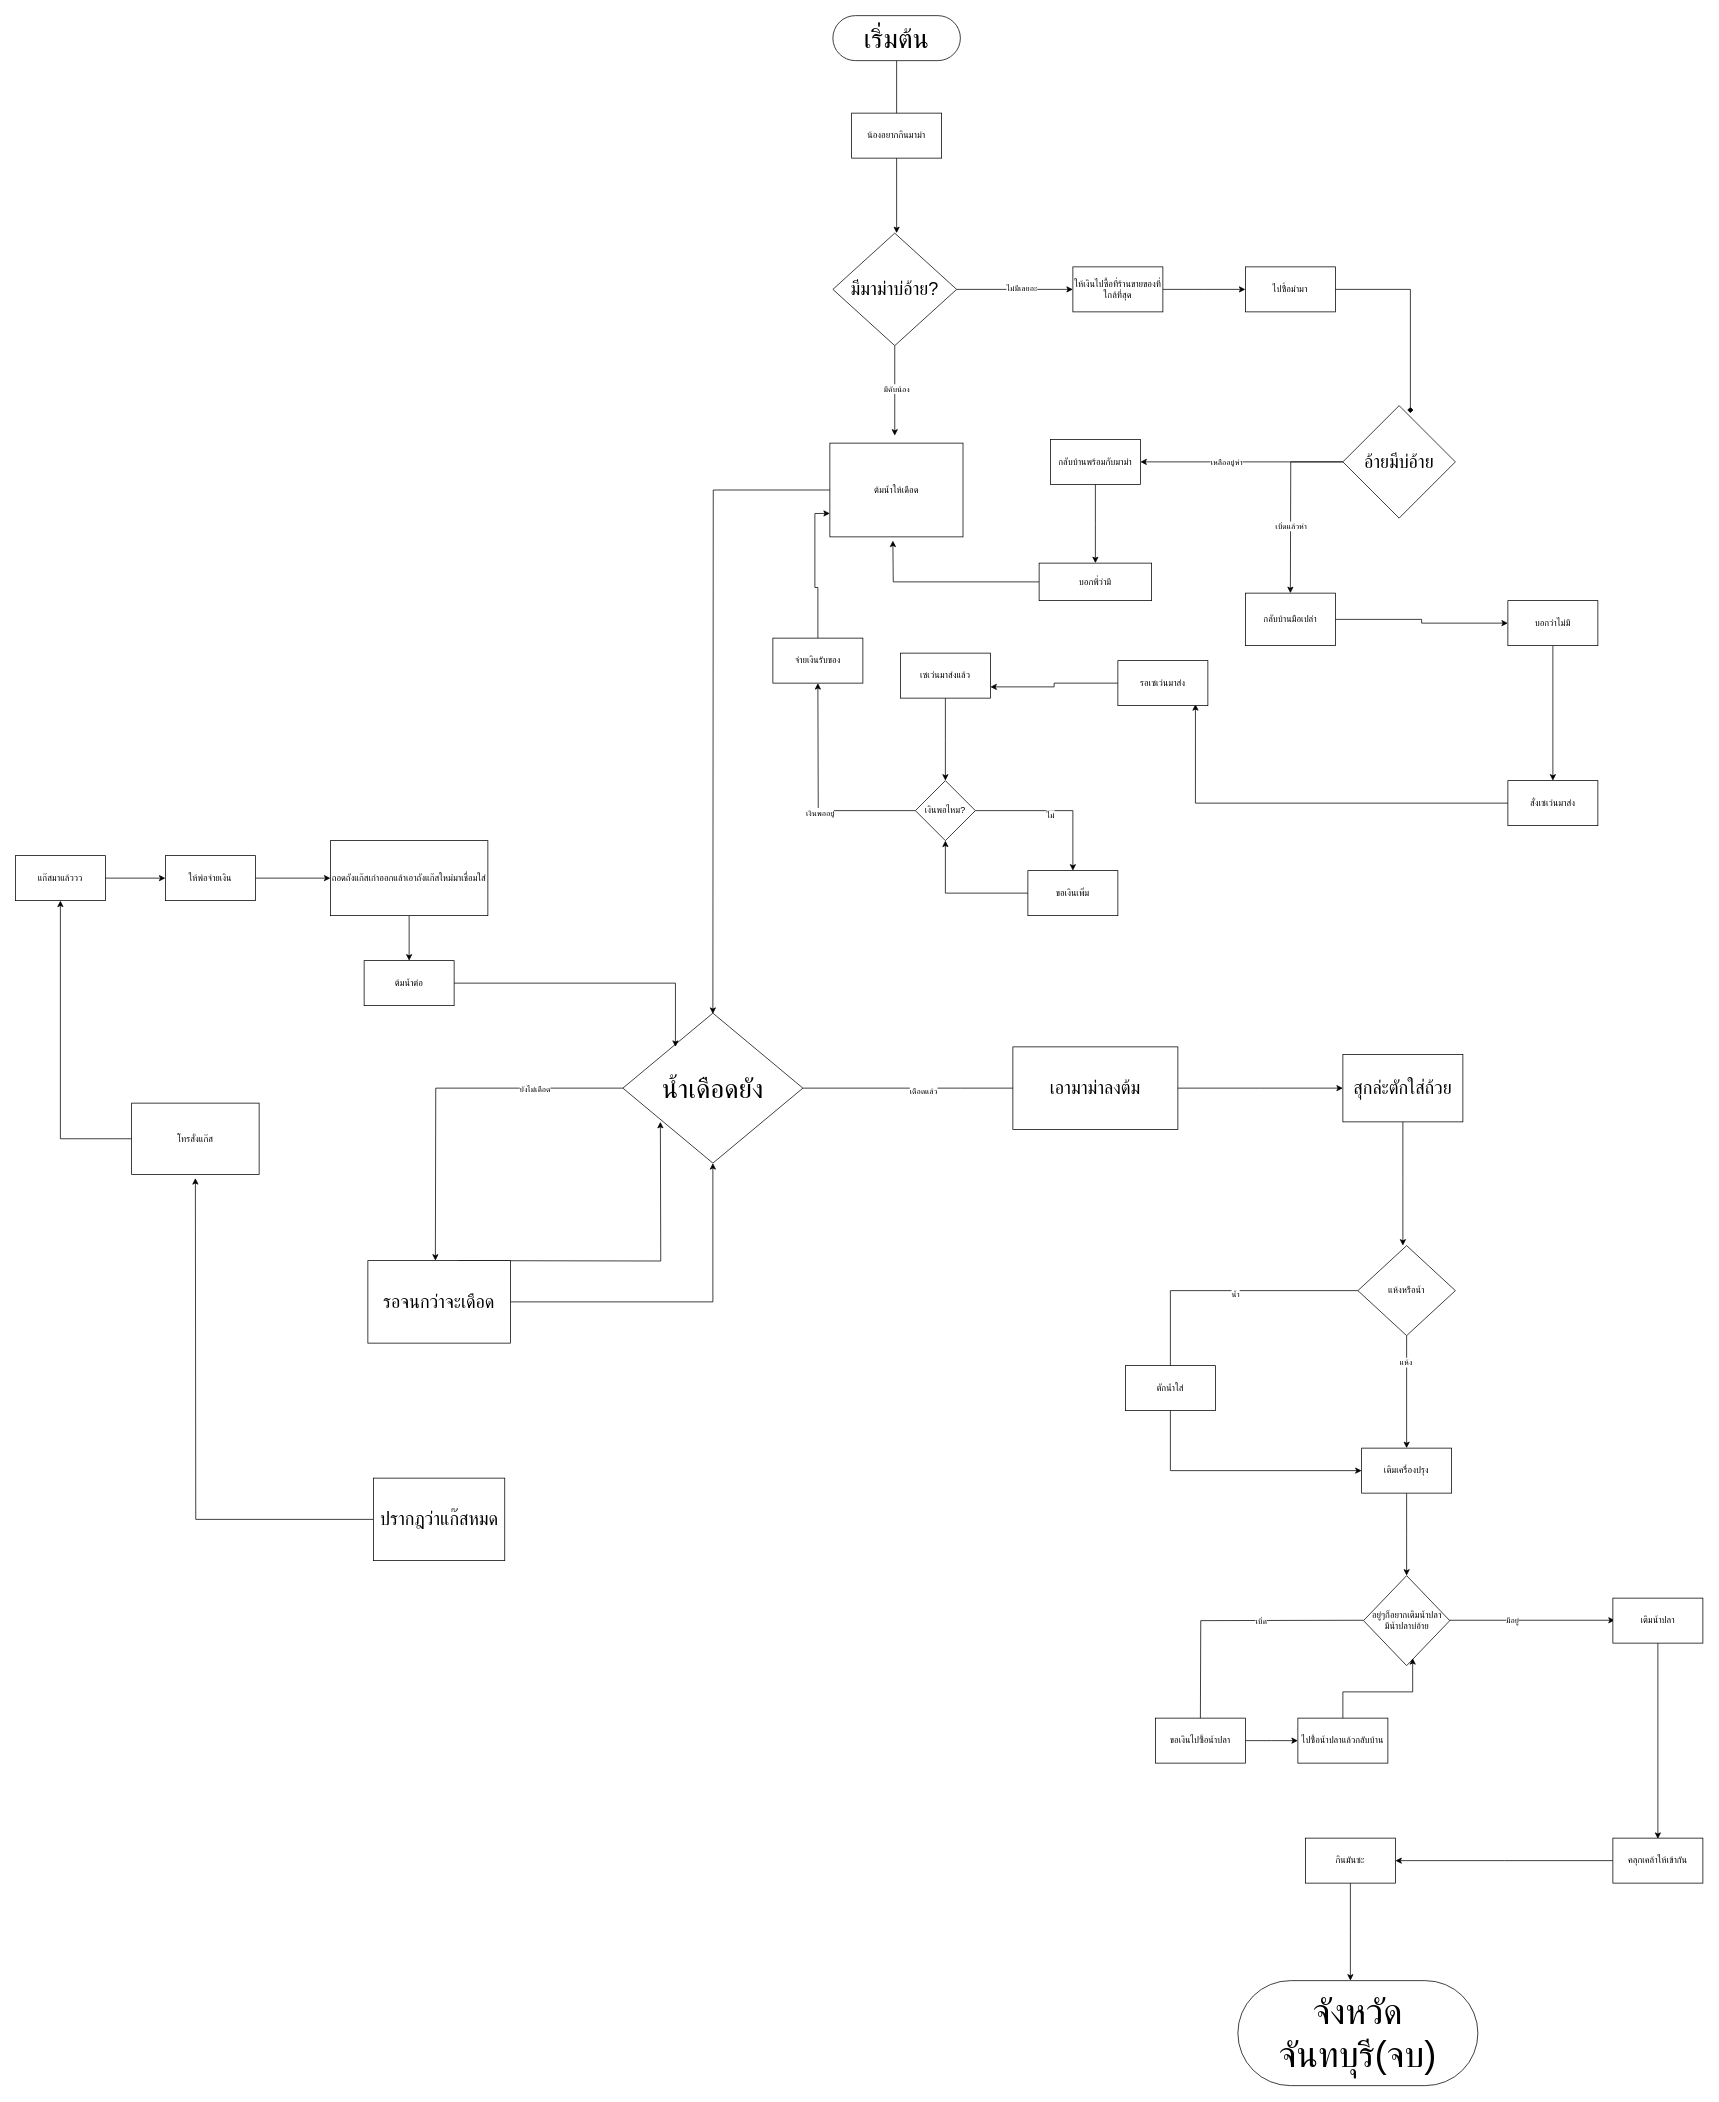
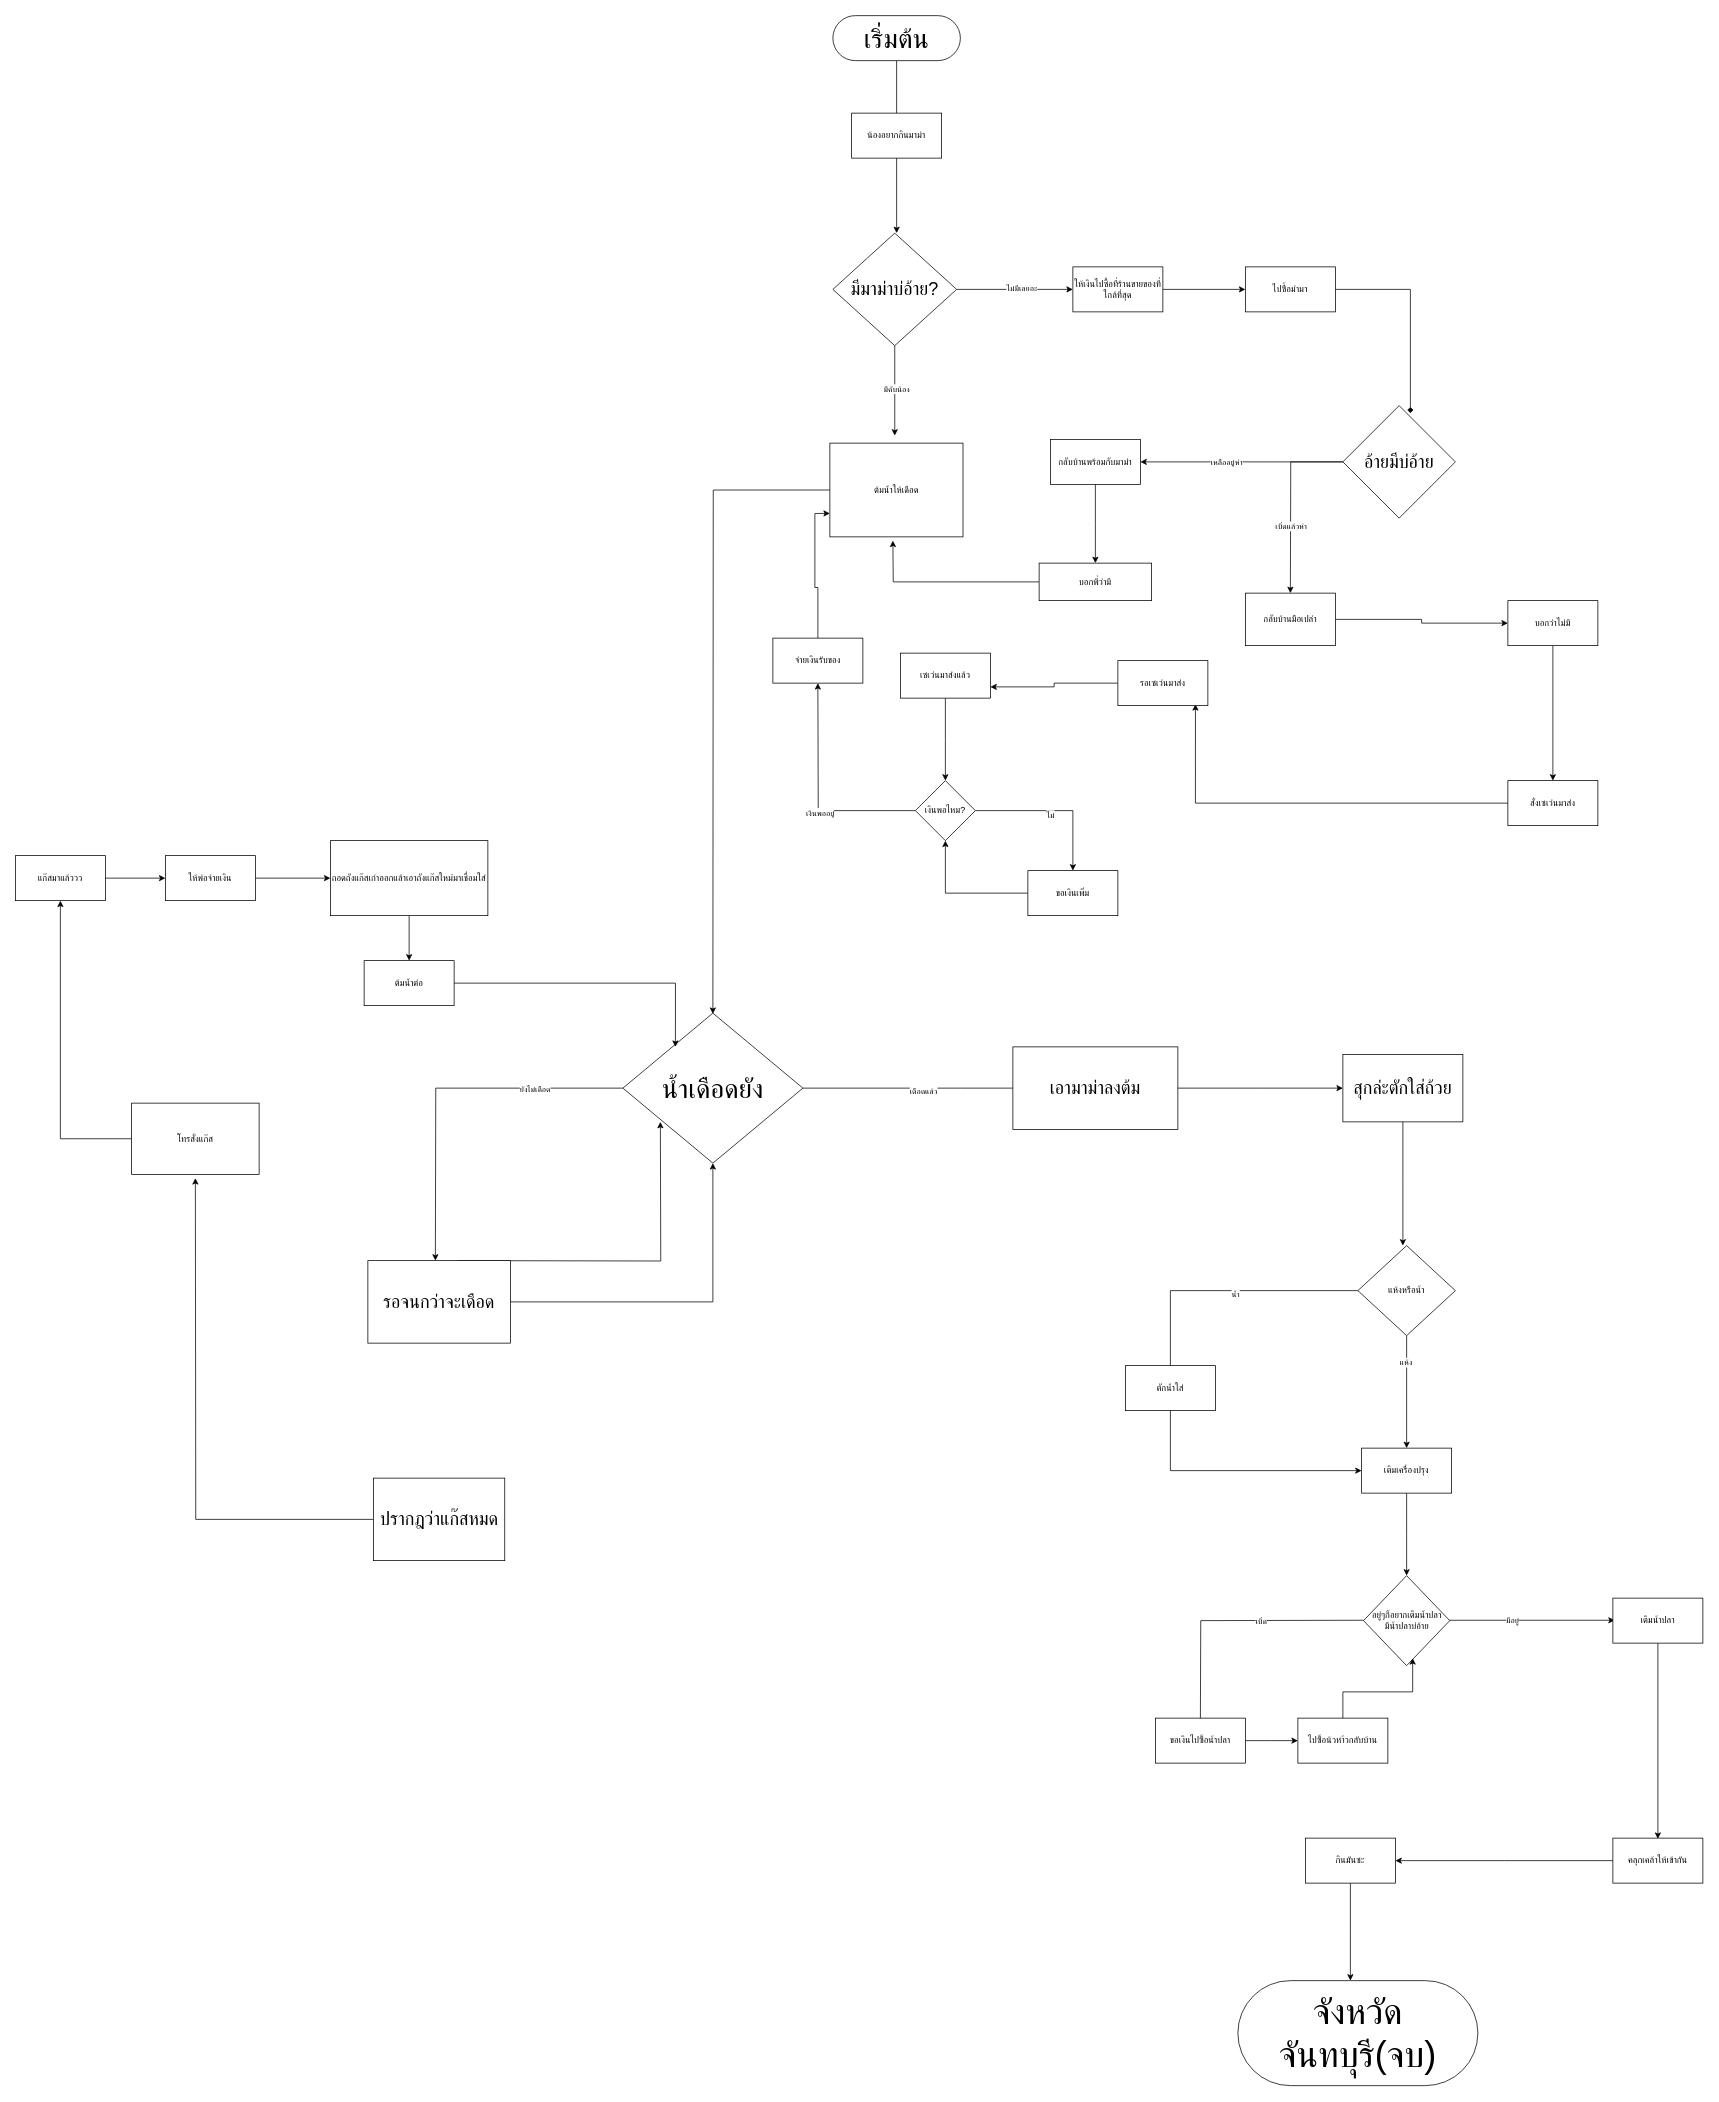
(1343, 1740) -> (1343, 1740)
